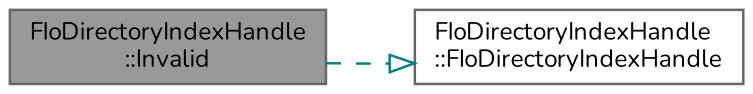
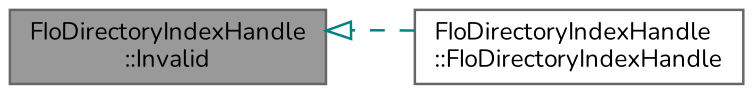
(358, 64) -> (383, 30)
